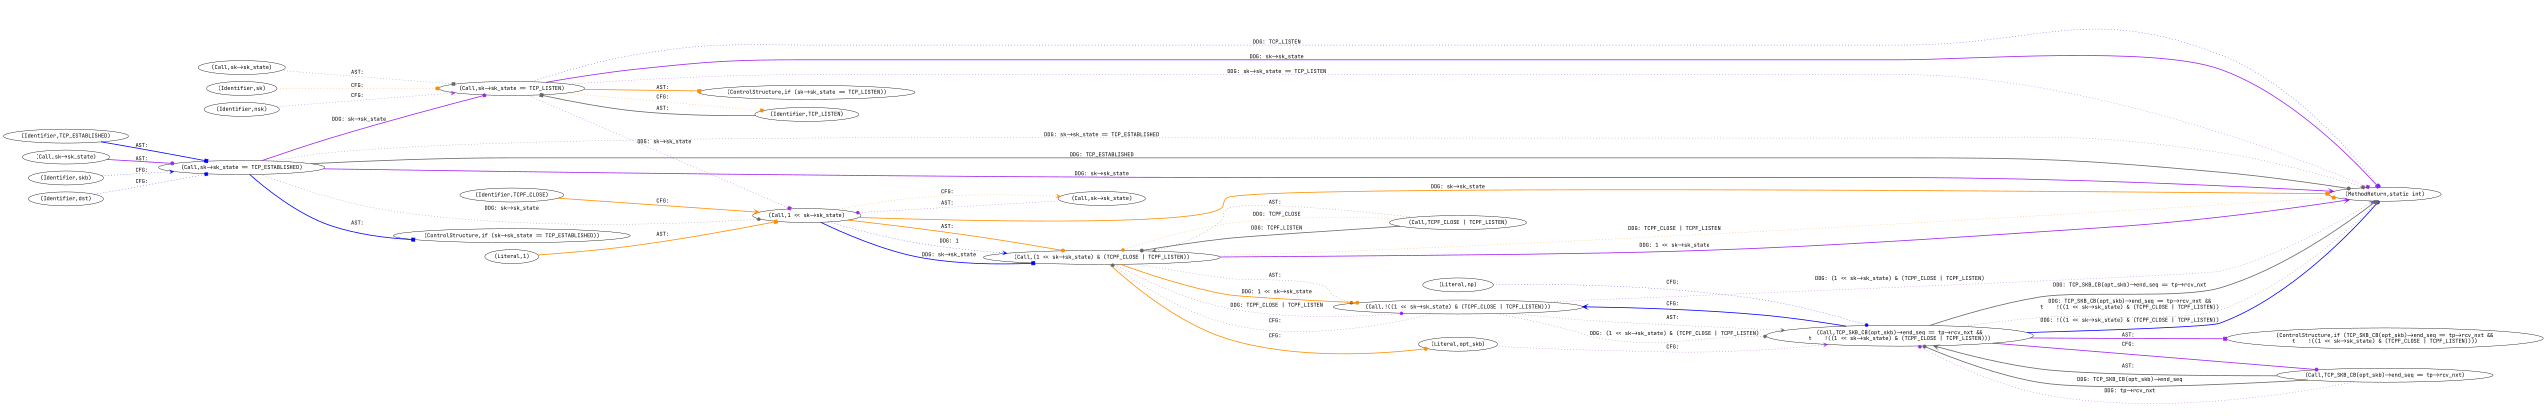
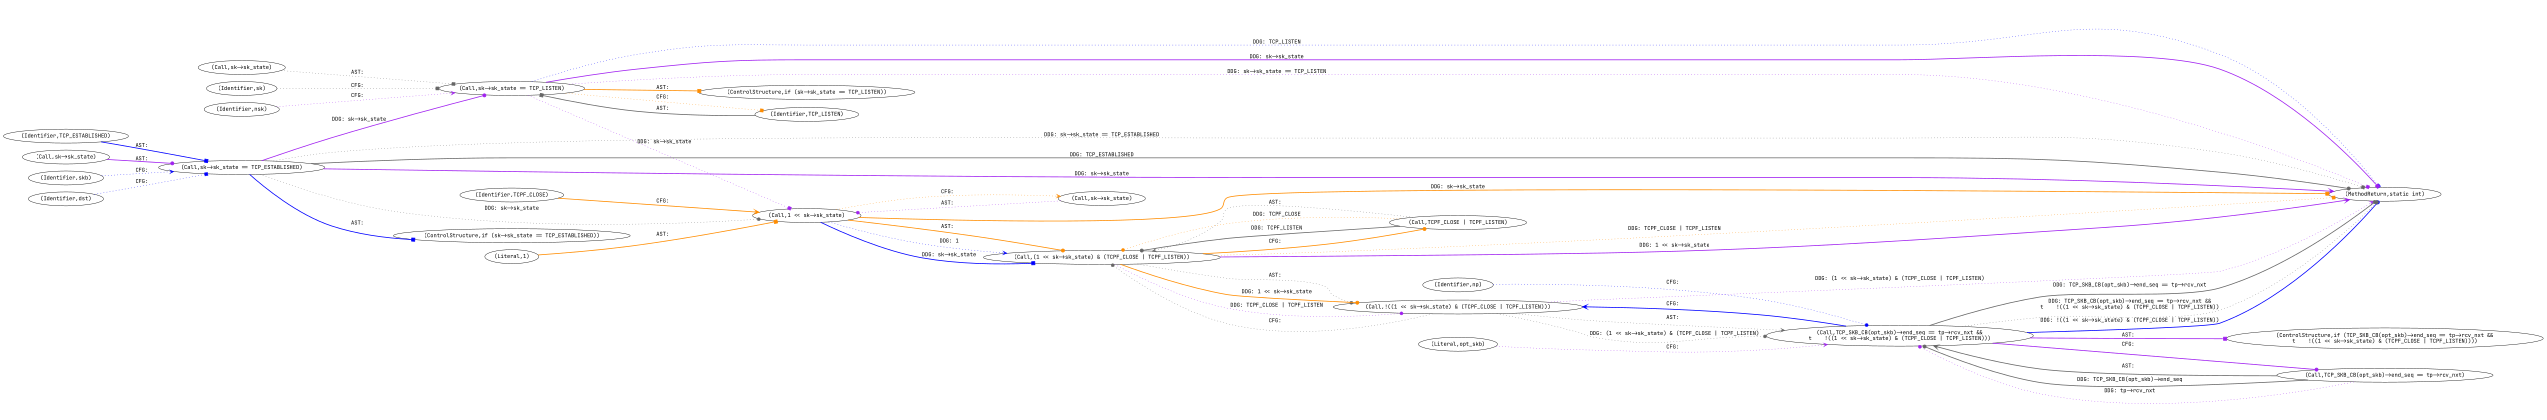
(356, 88) -> (356, 88)
(1458, 285) -> (1458, 285)
(1256, 346) -> (1313, 246)
